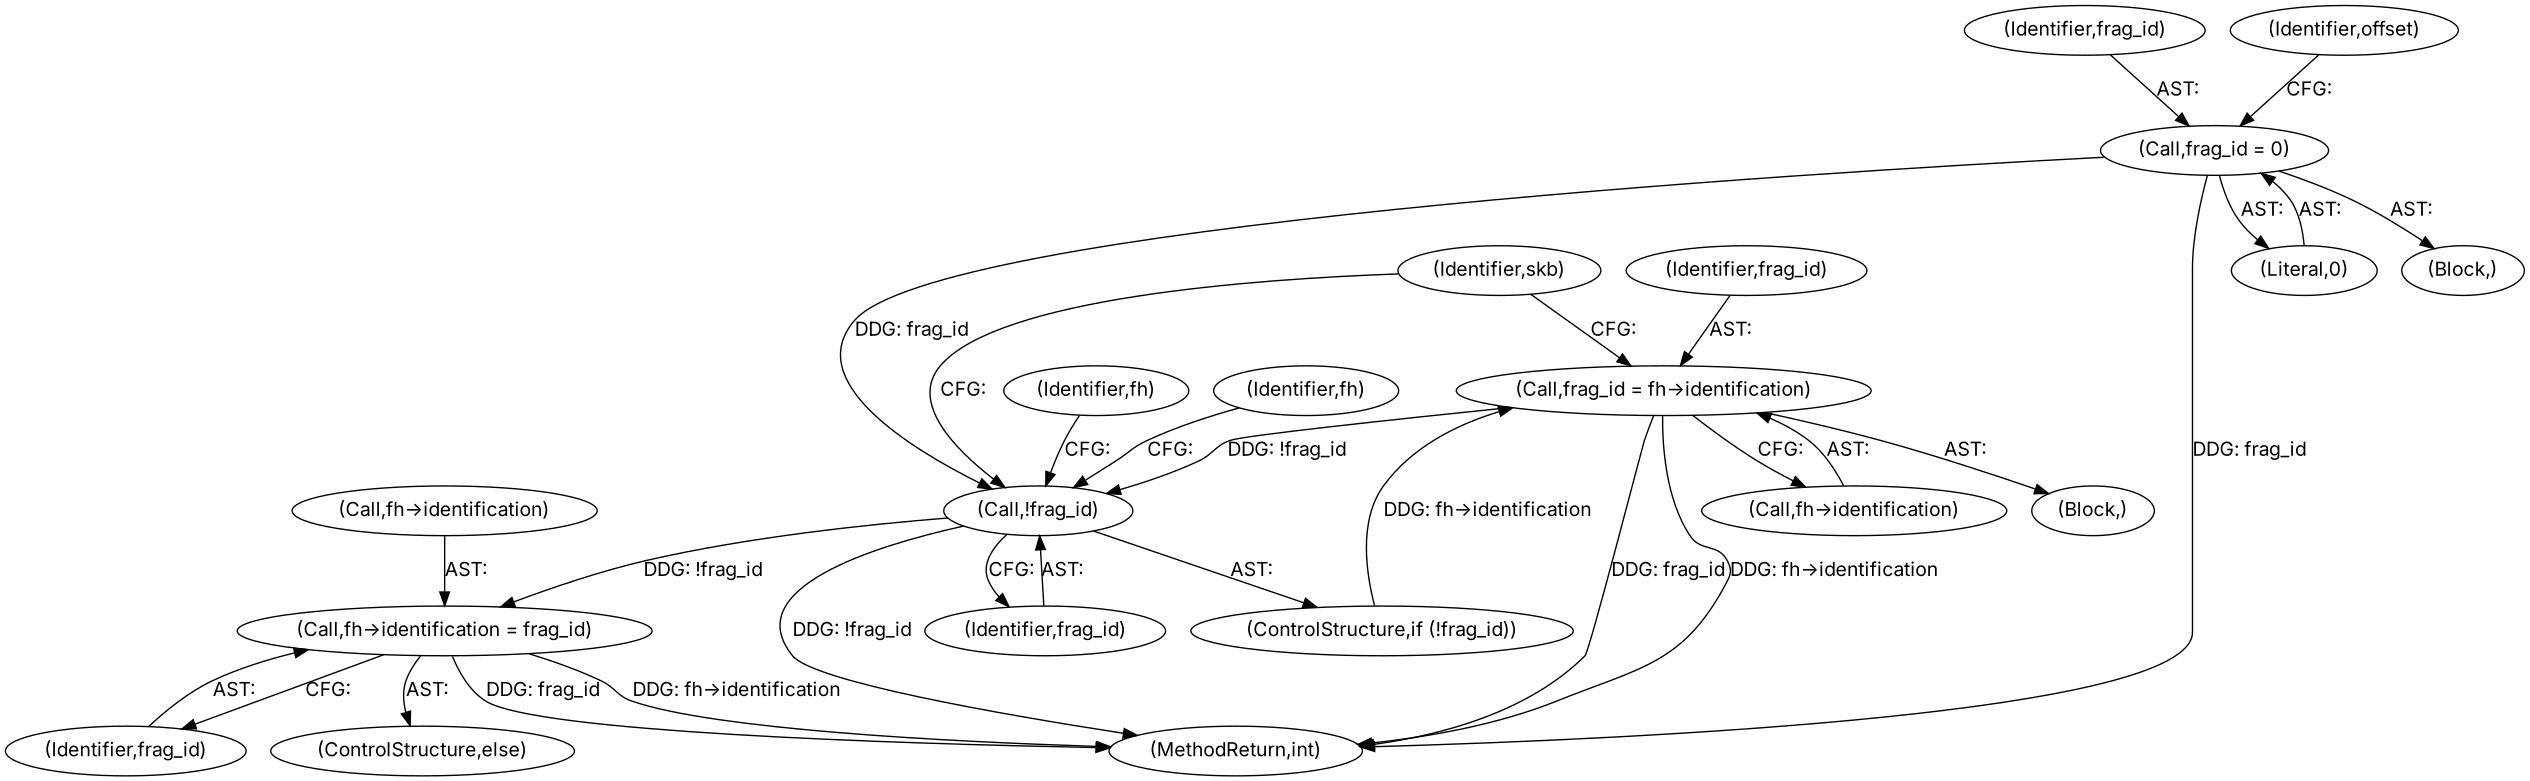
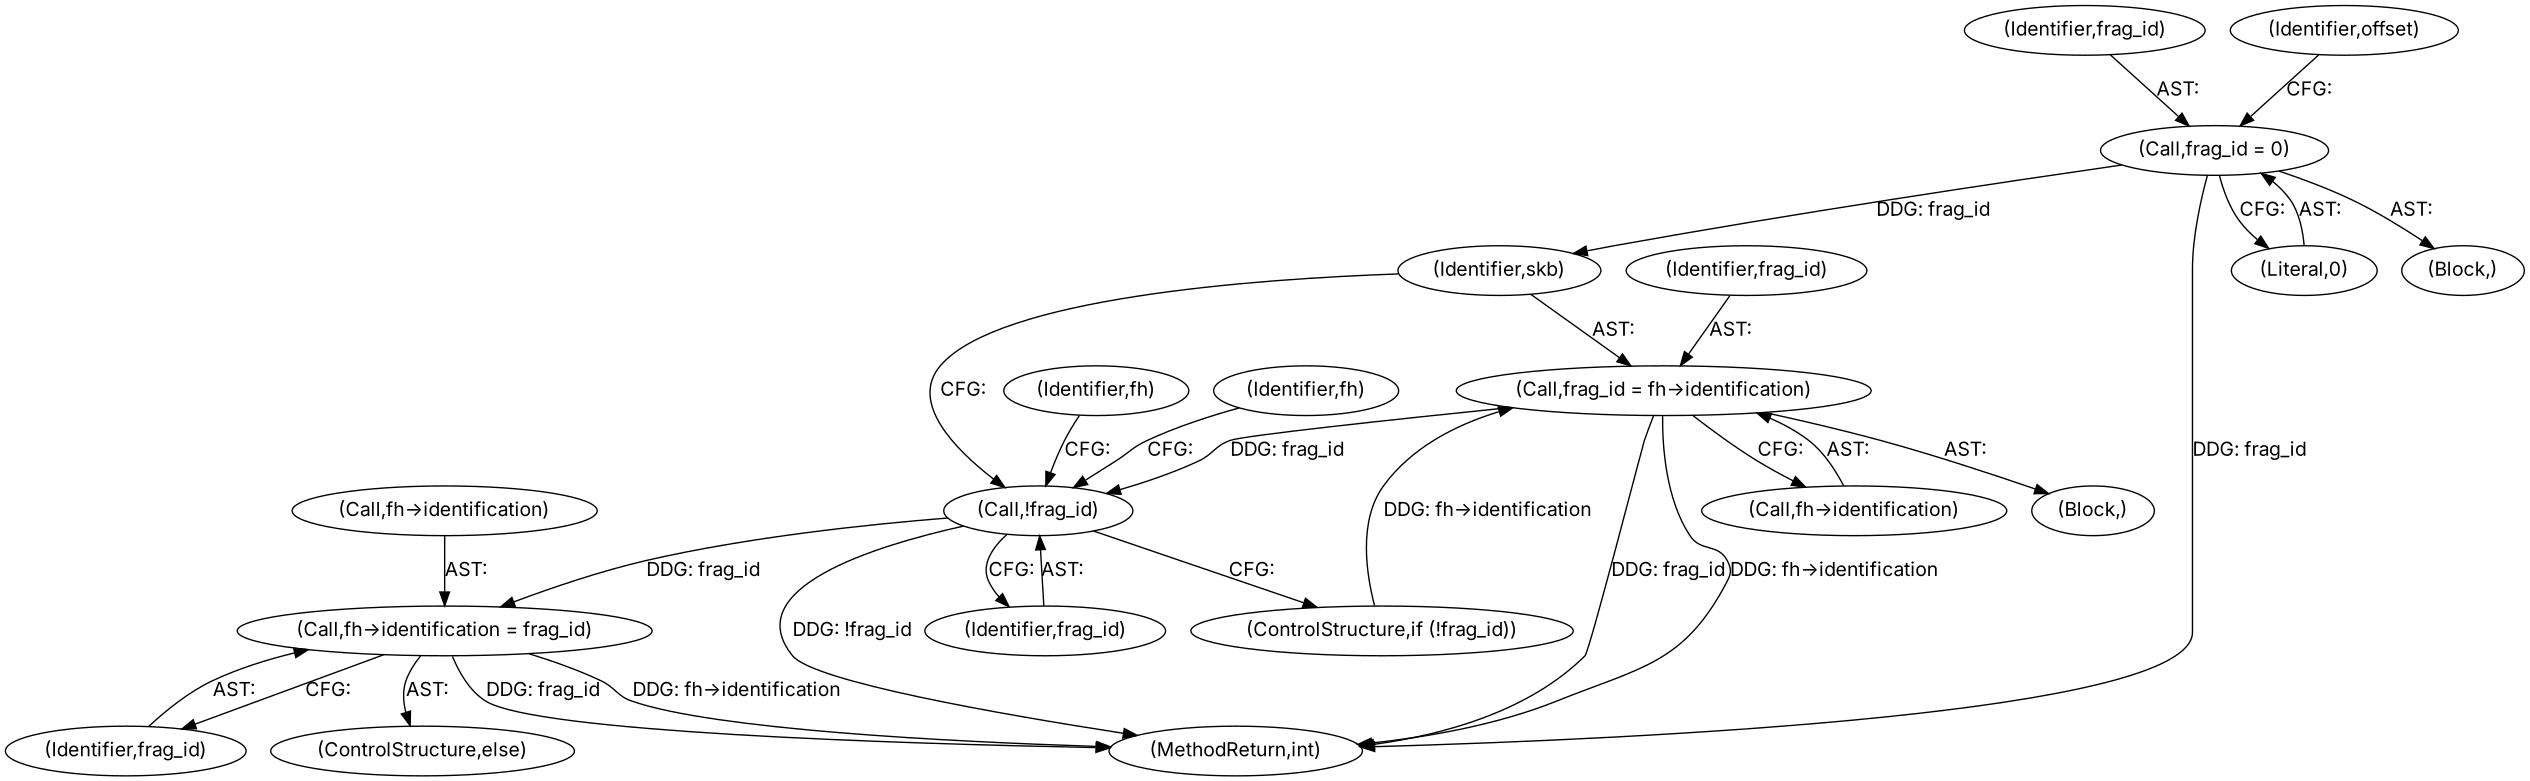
(2265, 211) -> (2265, 211)
(1356, 214) -> (1854, 205)
(1616, 331) -> (1616, 331)
(1287, 451) -> (1287, 451)
(704, 571) -> (704, 571)
(1254, 571) -> (1254, 571)
